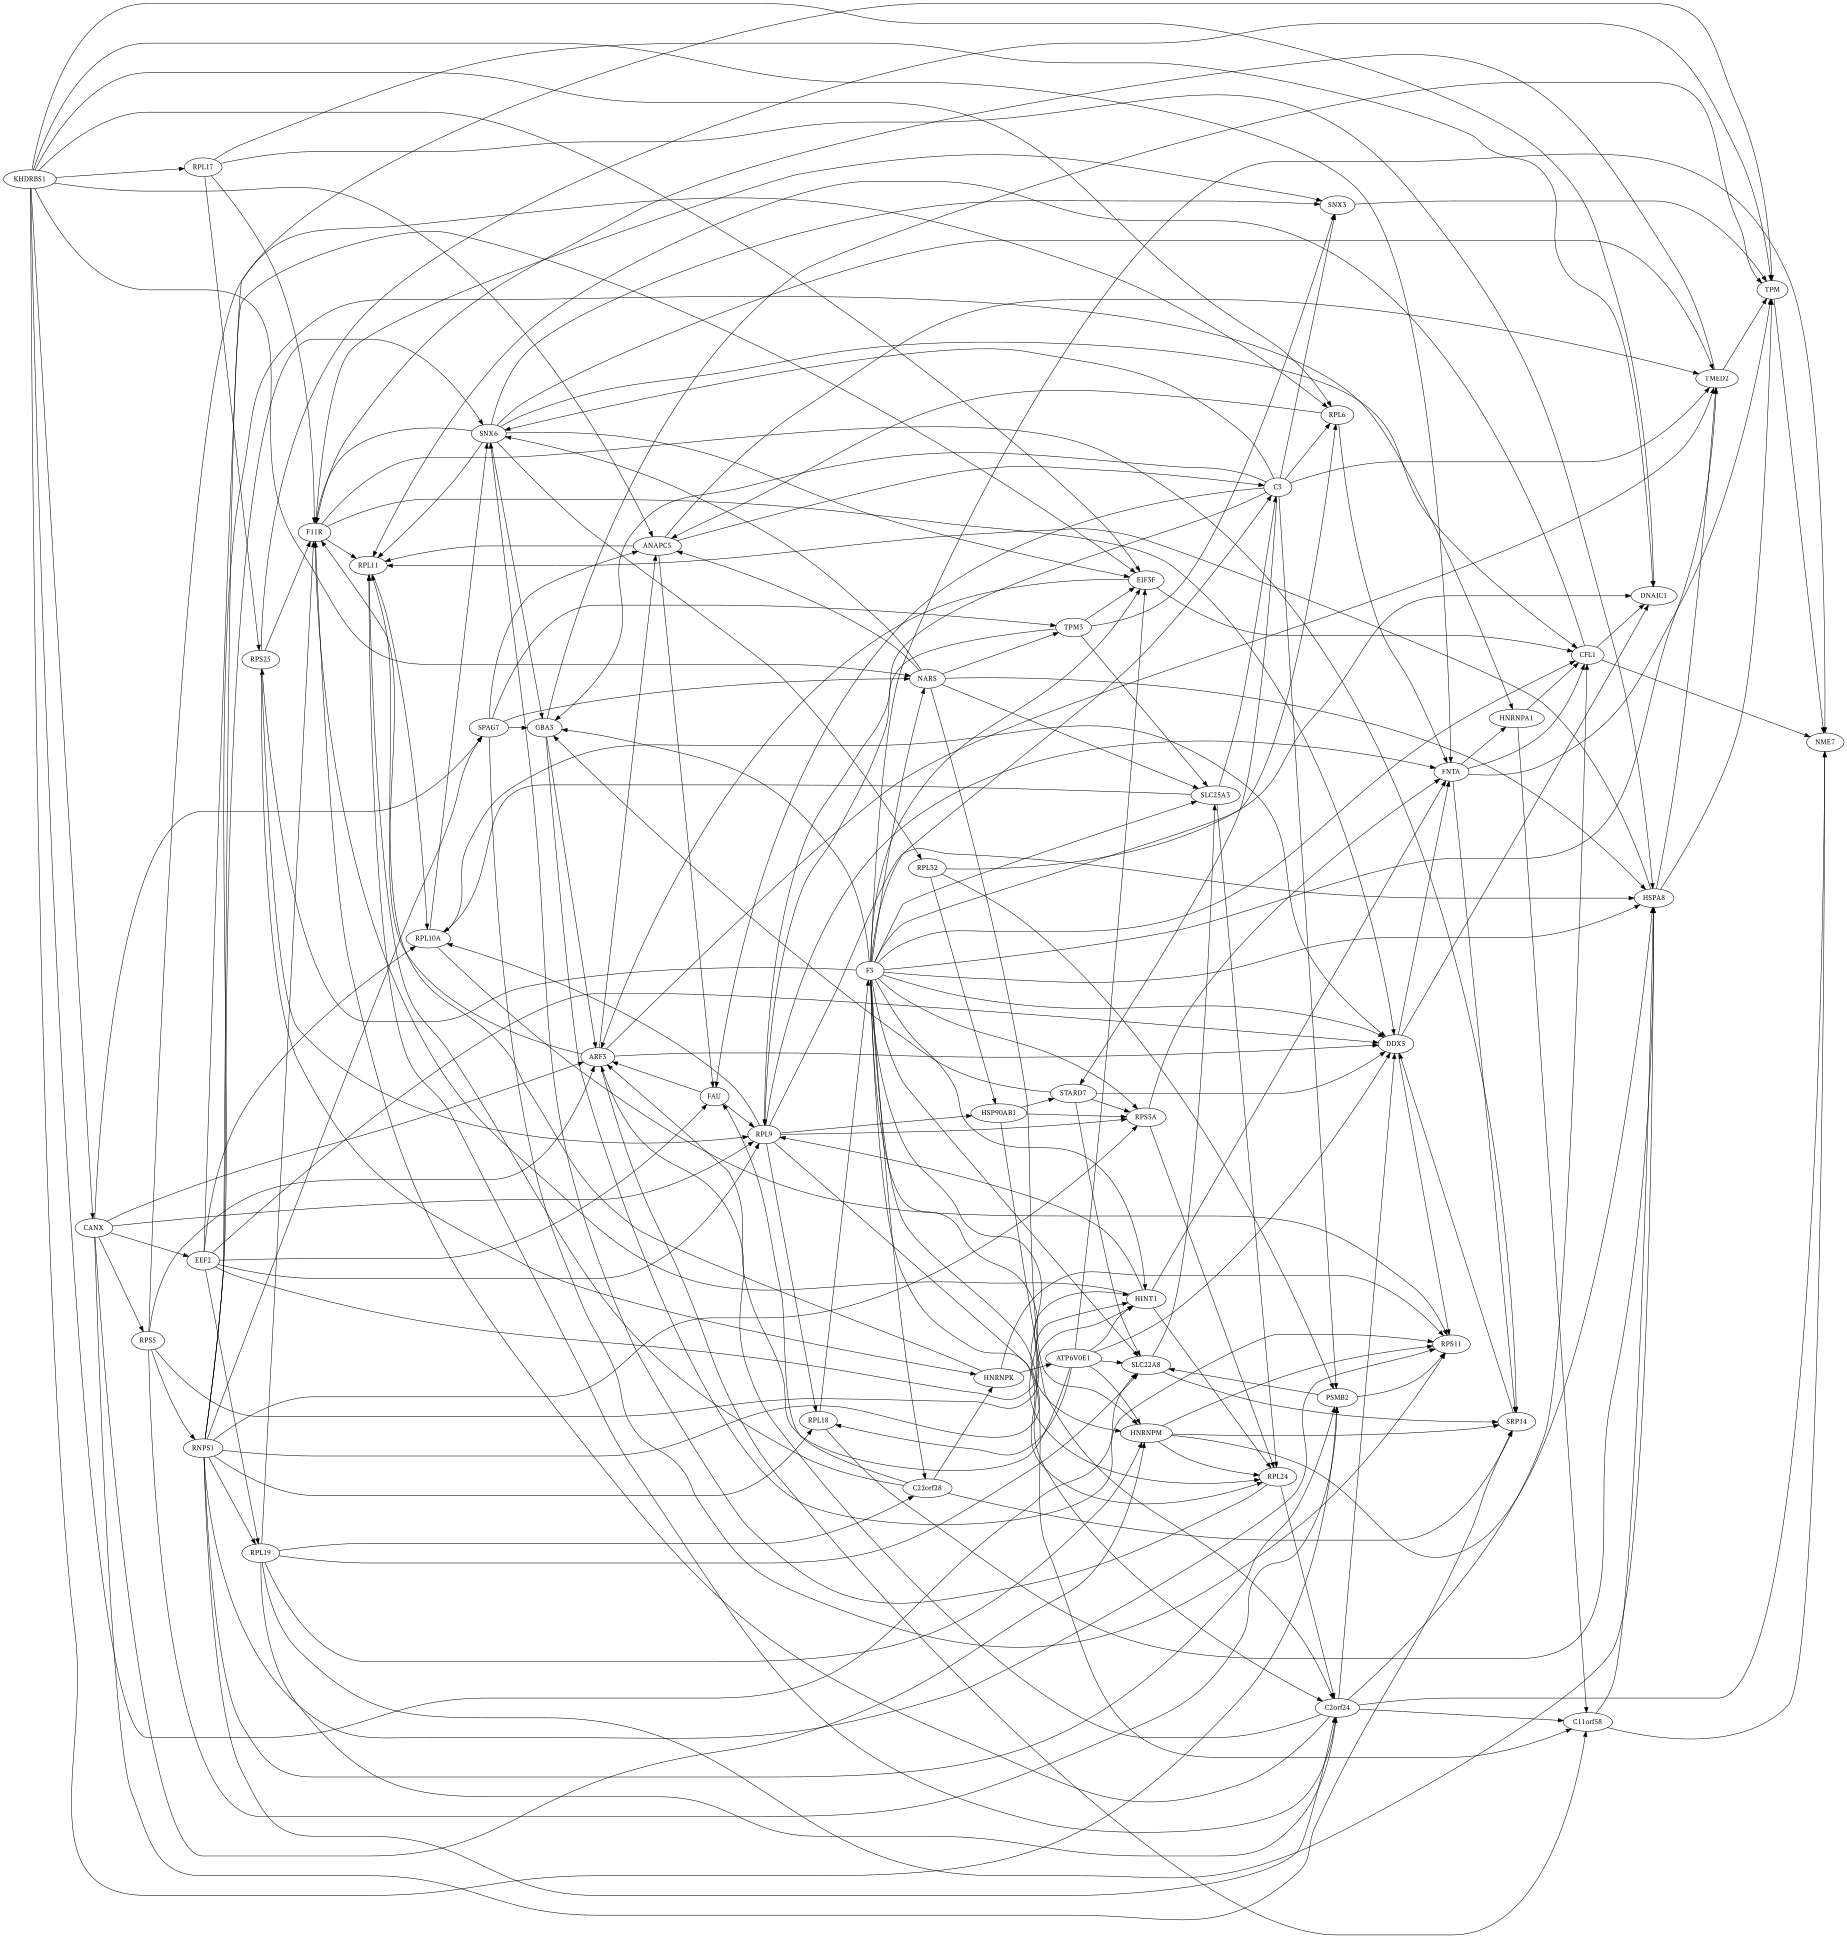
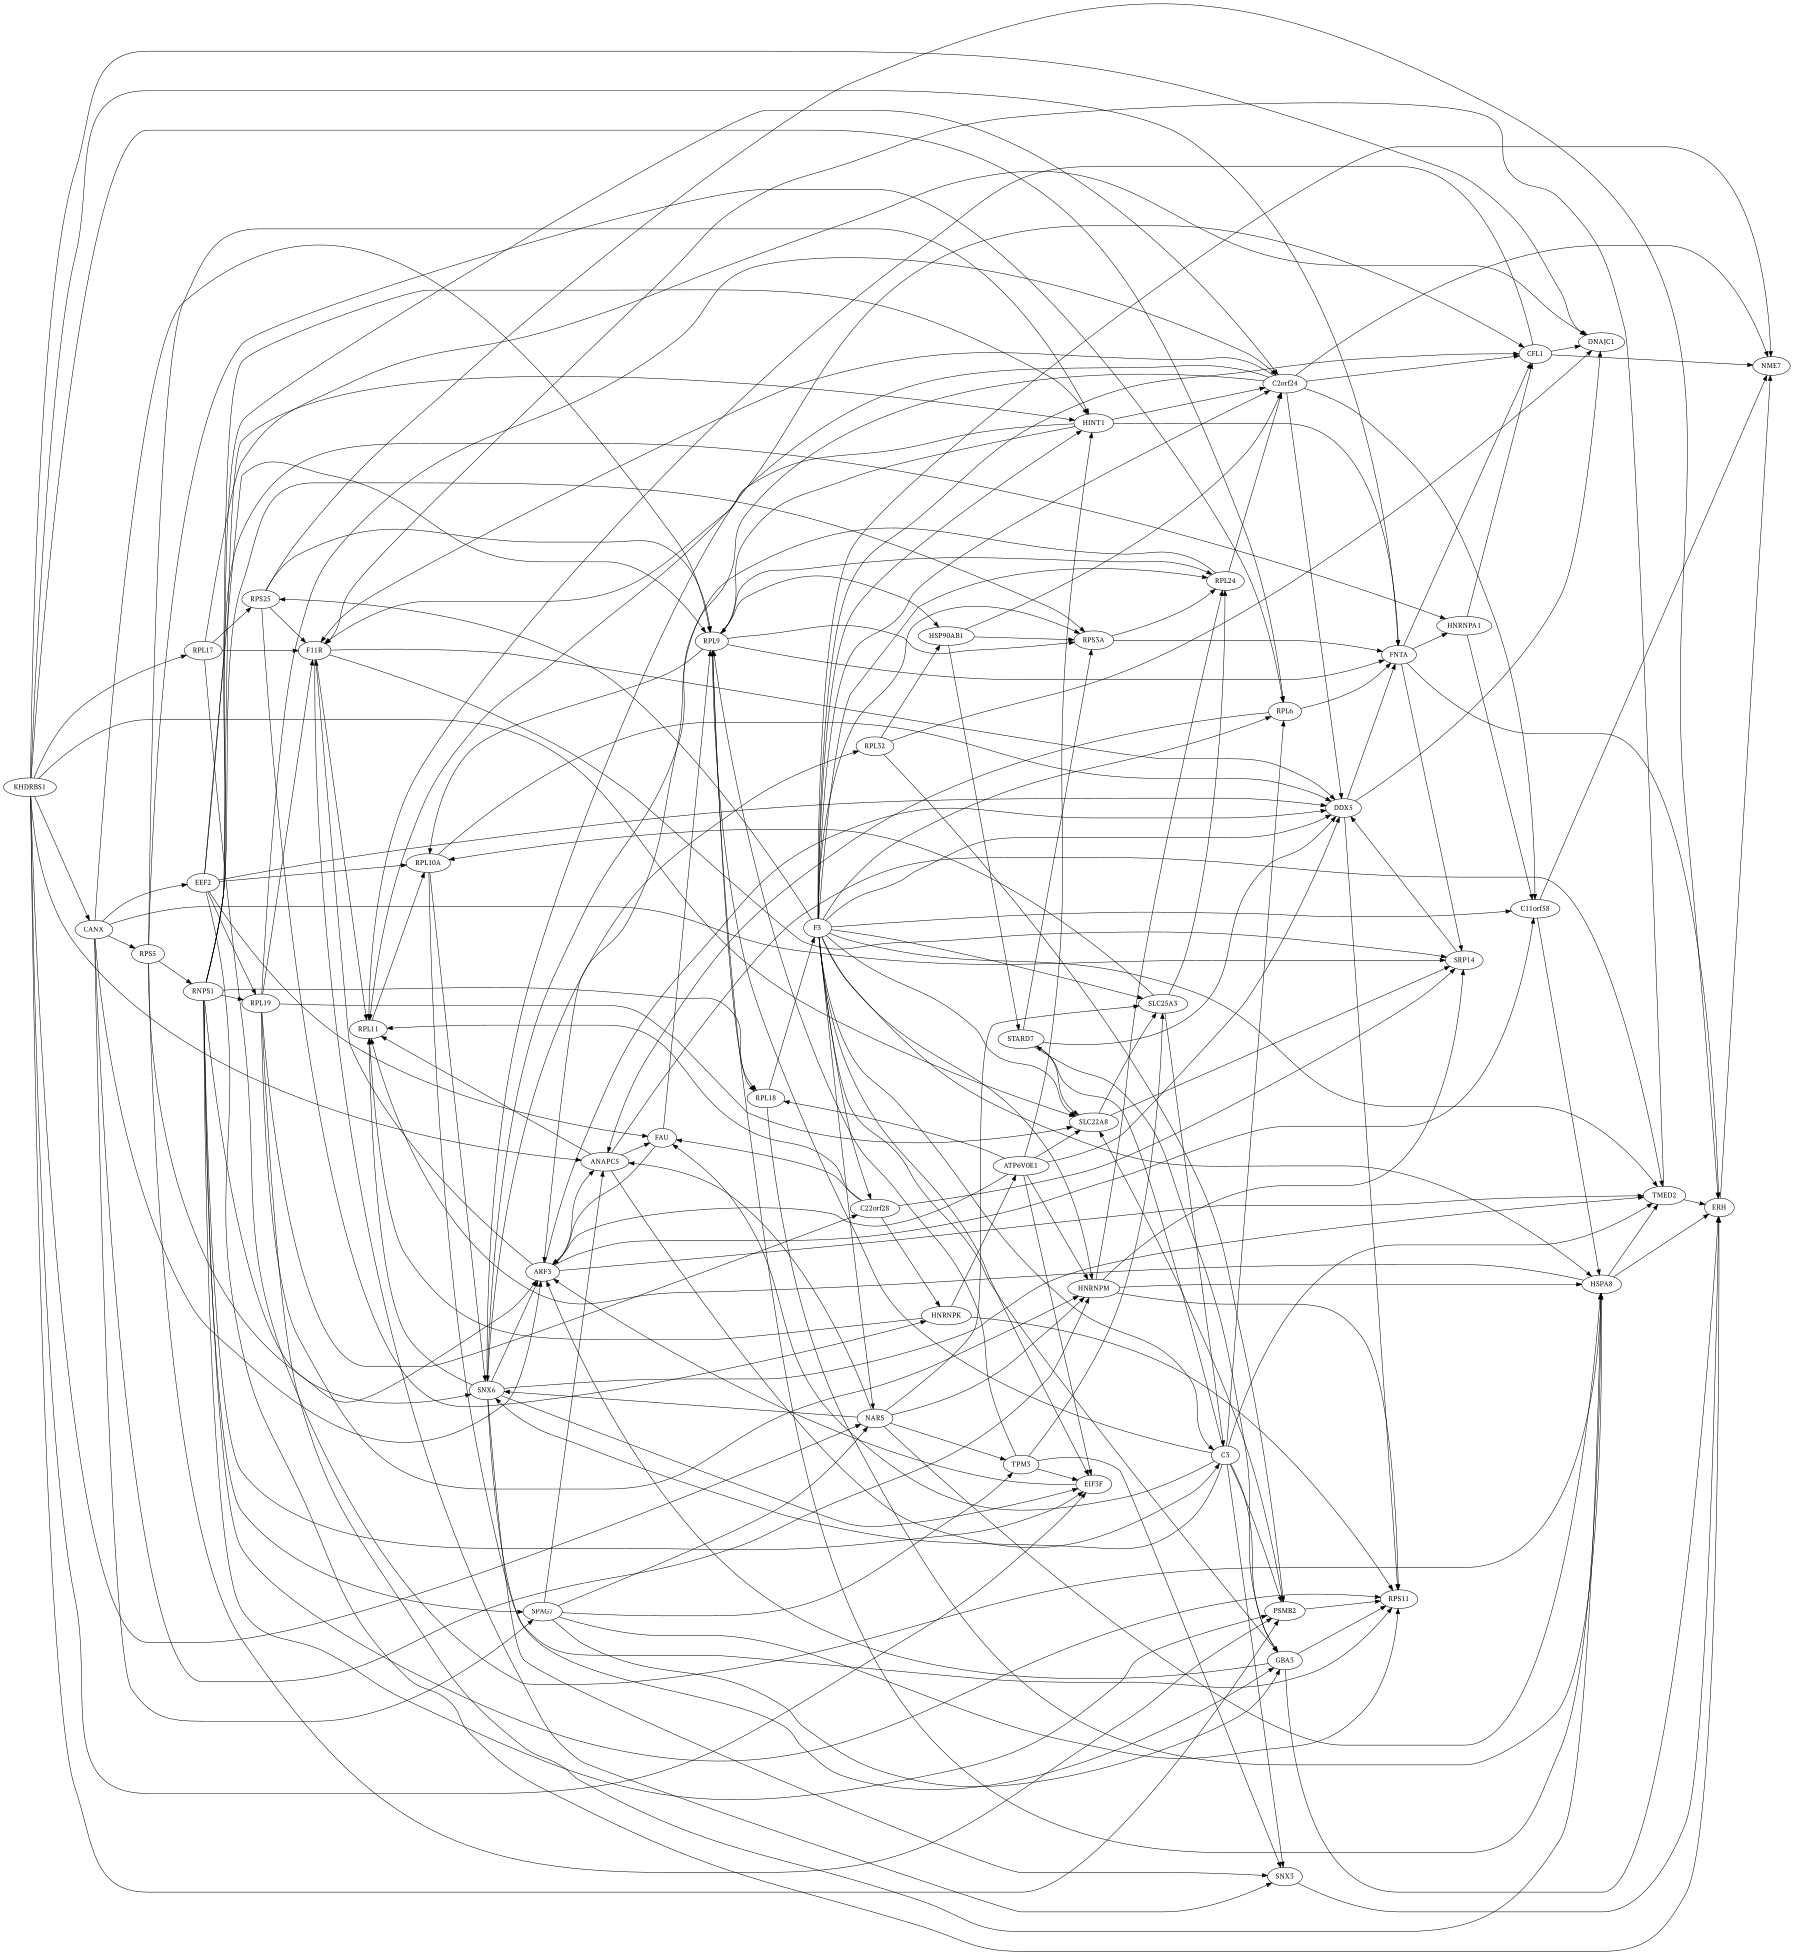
(1773, 290) -> (1719, 1208)
(372, 438) -> (516, 1329)
(1357, 635) -> none
(1208, 1382) -> (1186, 404)
